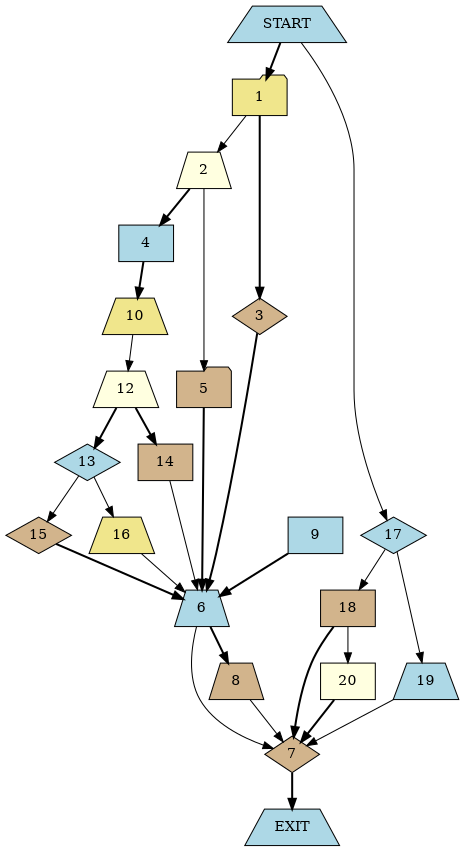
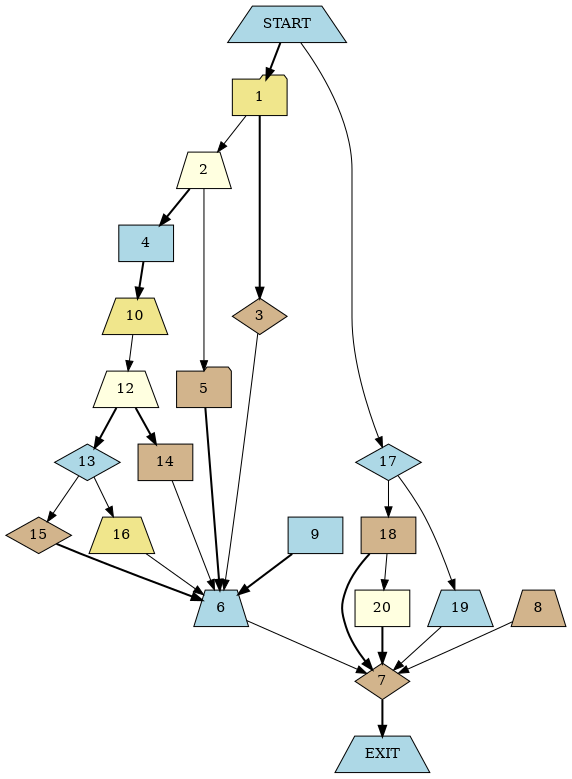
(236, 457) -> (242, 457)
(217, 640) -> none
